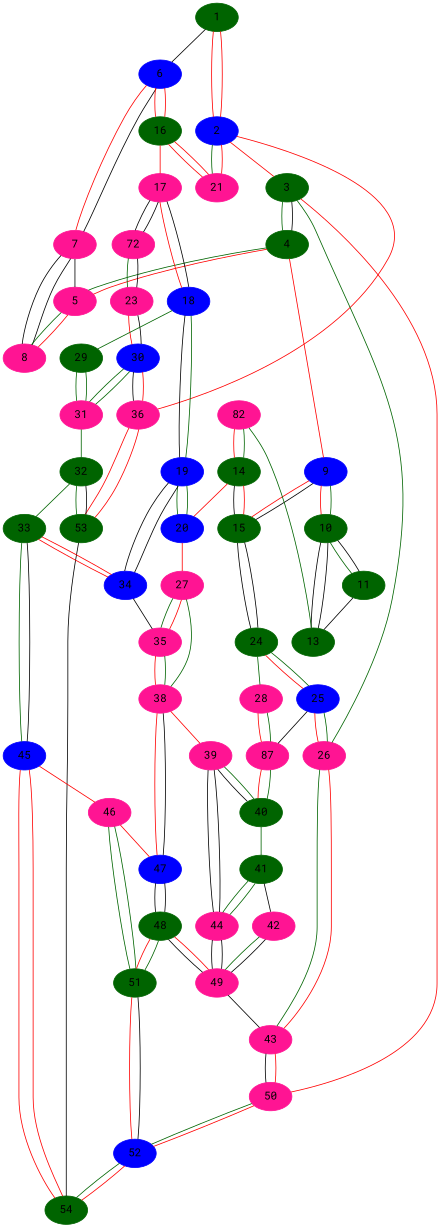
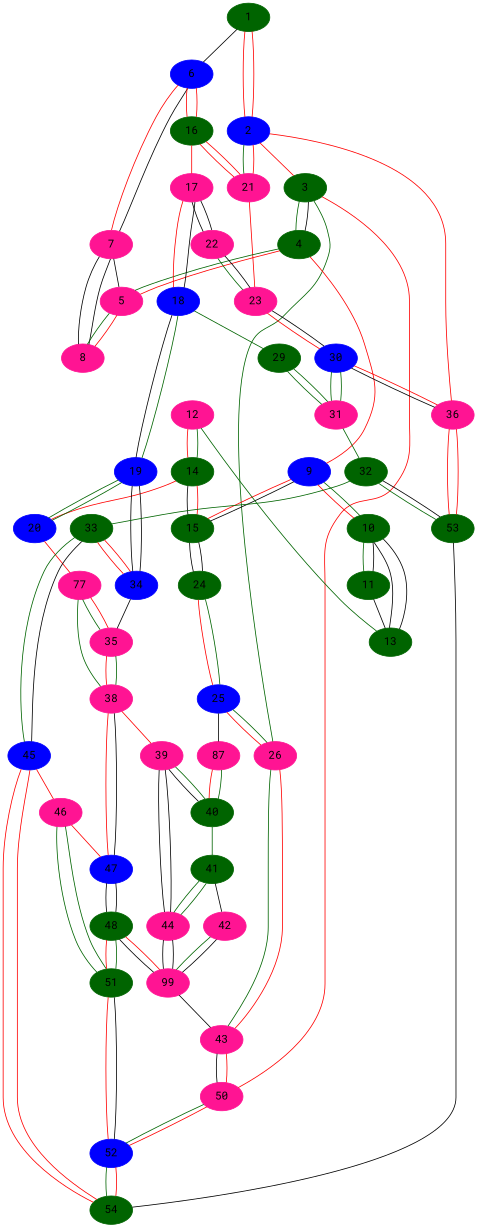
(133, 245) -> (212, 245)
none -> (252, 245)
(239, 415) -> (192, 415)
(182, 585) -> (80, 585)
(261, 699) -> none
(217, 983) -> (168, 983)
